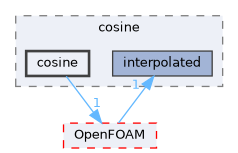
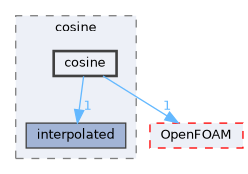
(132, 105) -> (81, 93)
